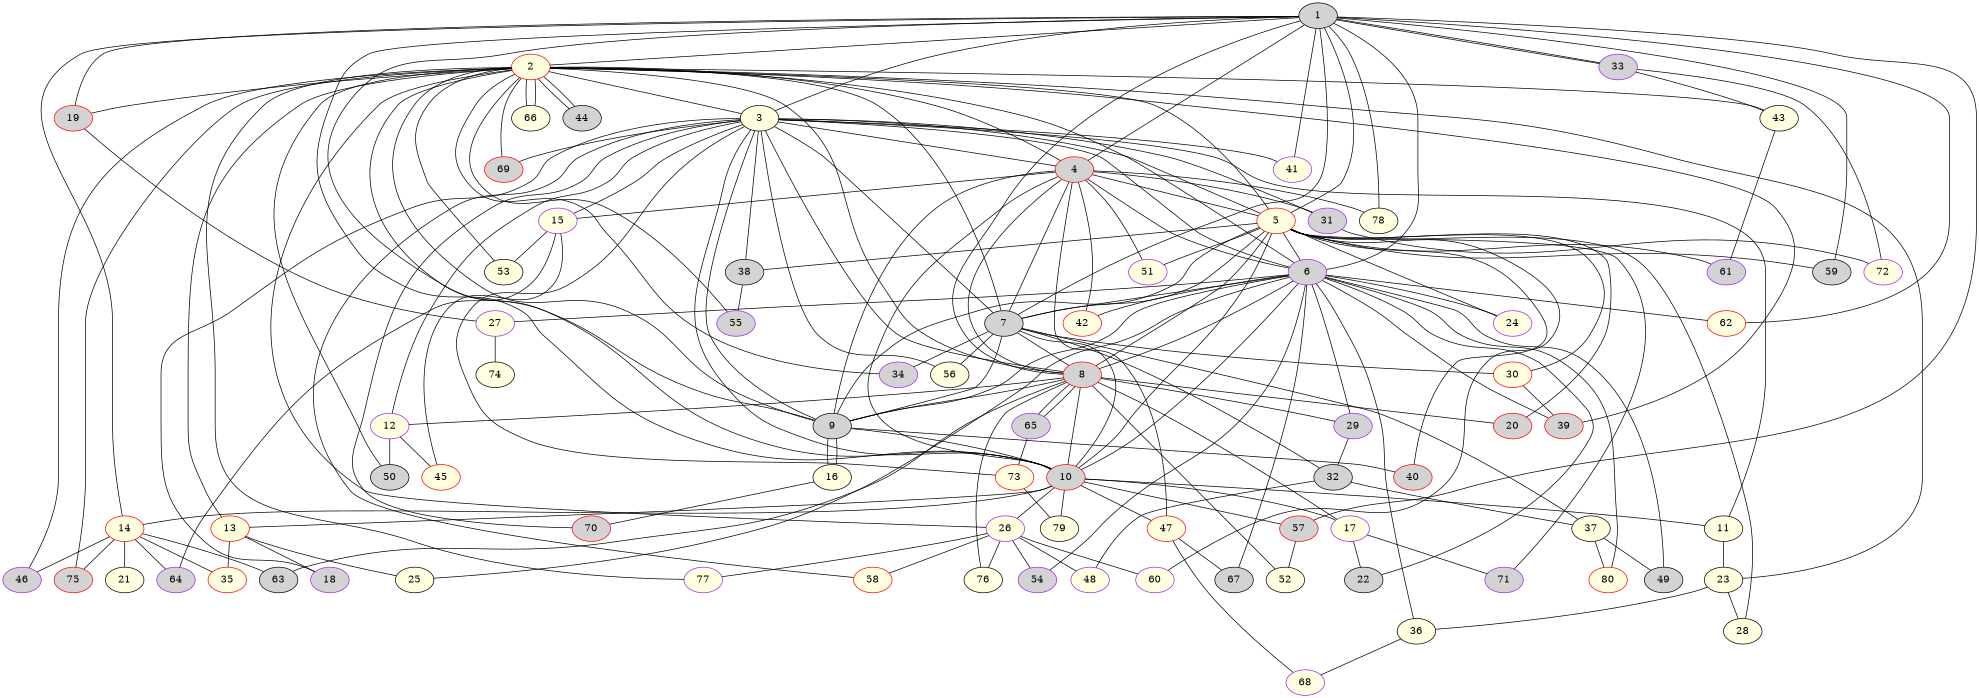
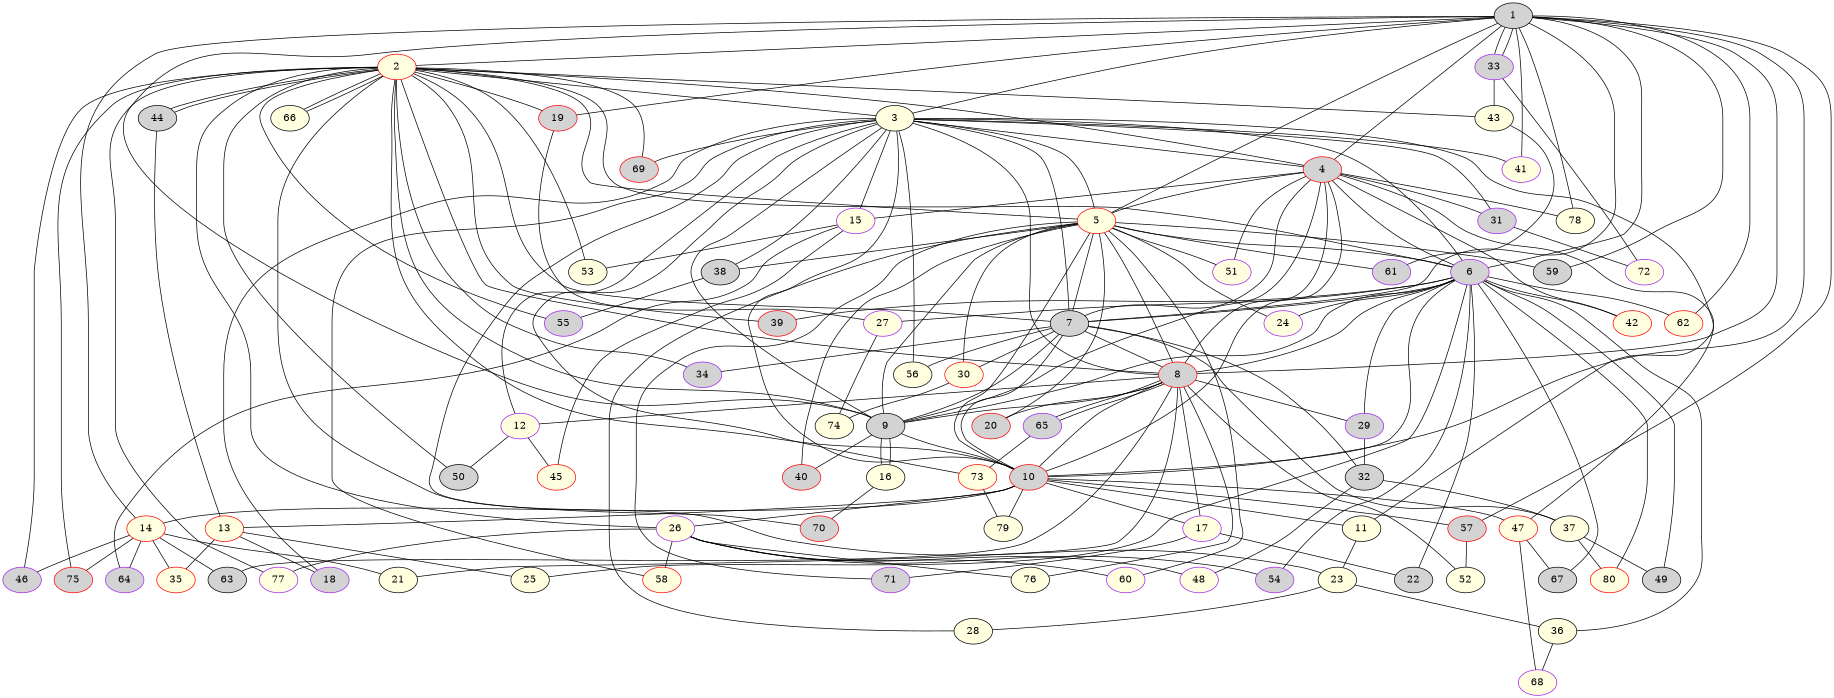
(216, 191) -> (167, 327)
(1538, 400) -> (897, 401)
none -> (853, 560)
